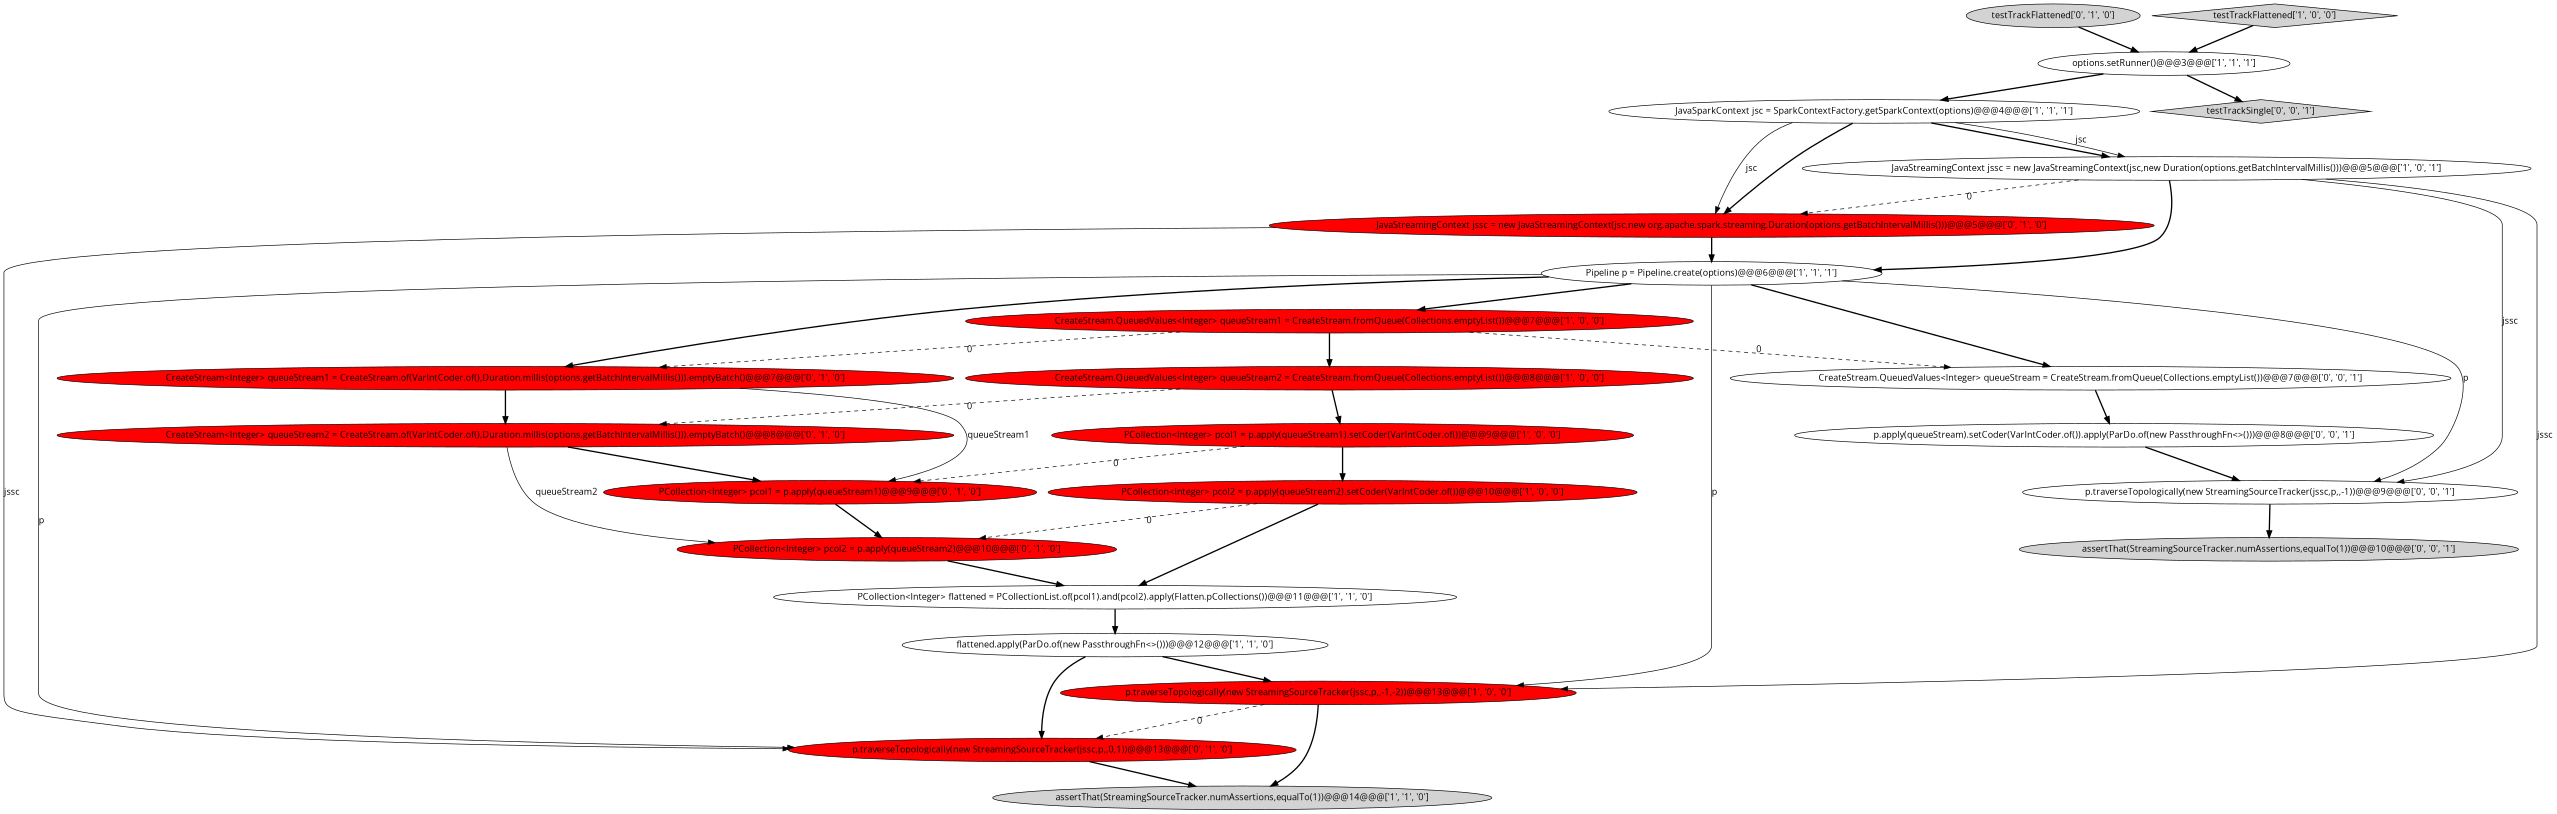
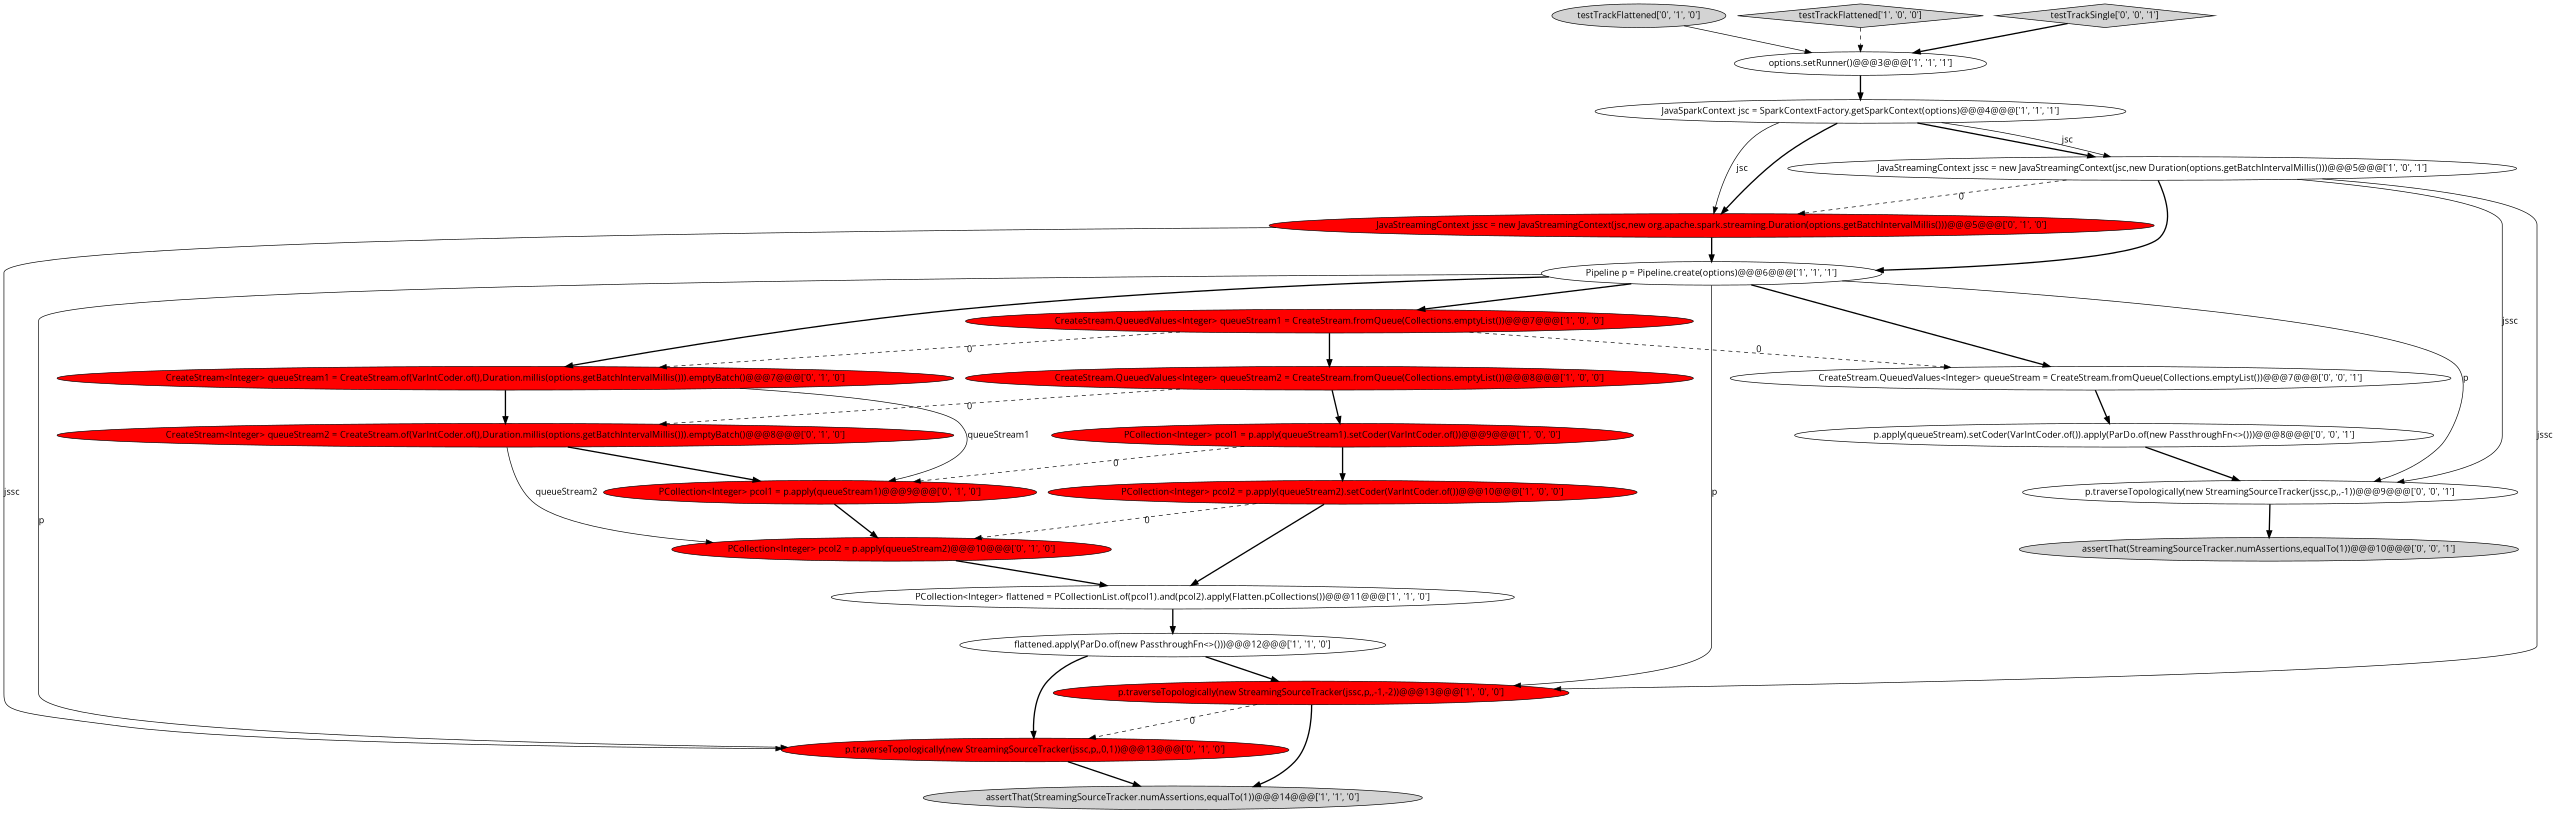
(2225, 37) -> (1860, 36)
(2105, 38) -> (1745, 39)
(2211, 87) -> (1994, 38)
